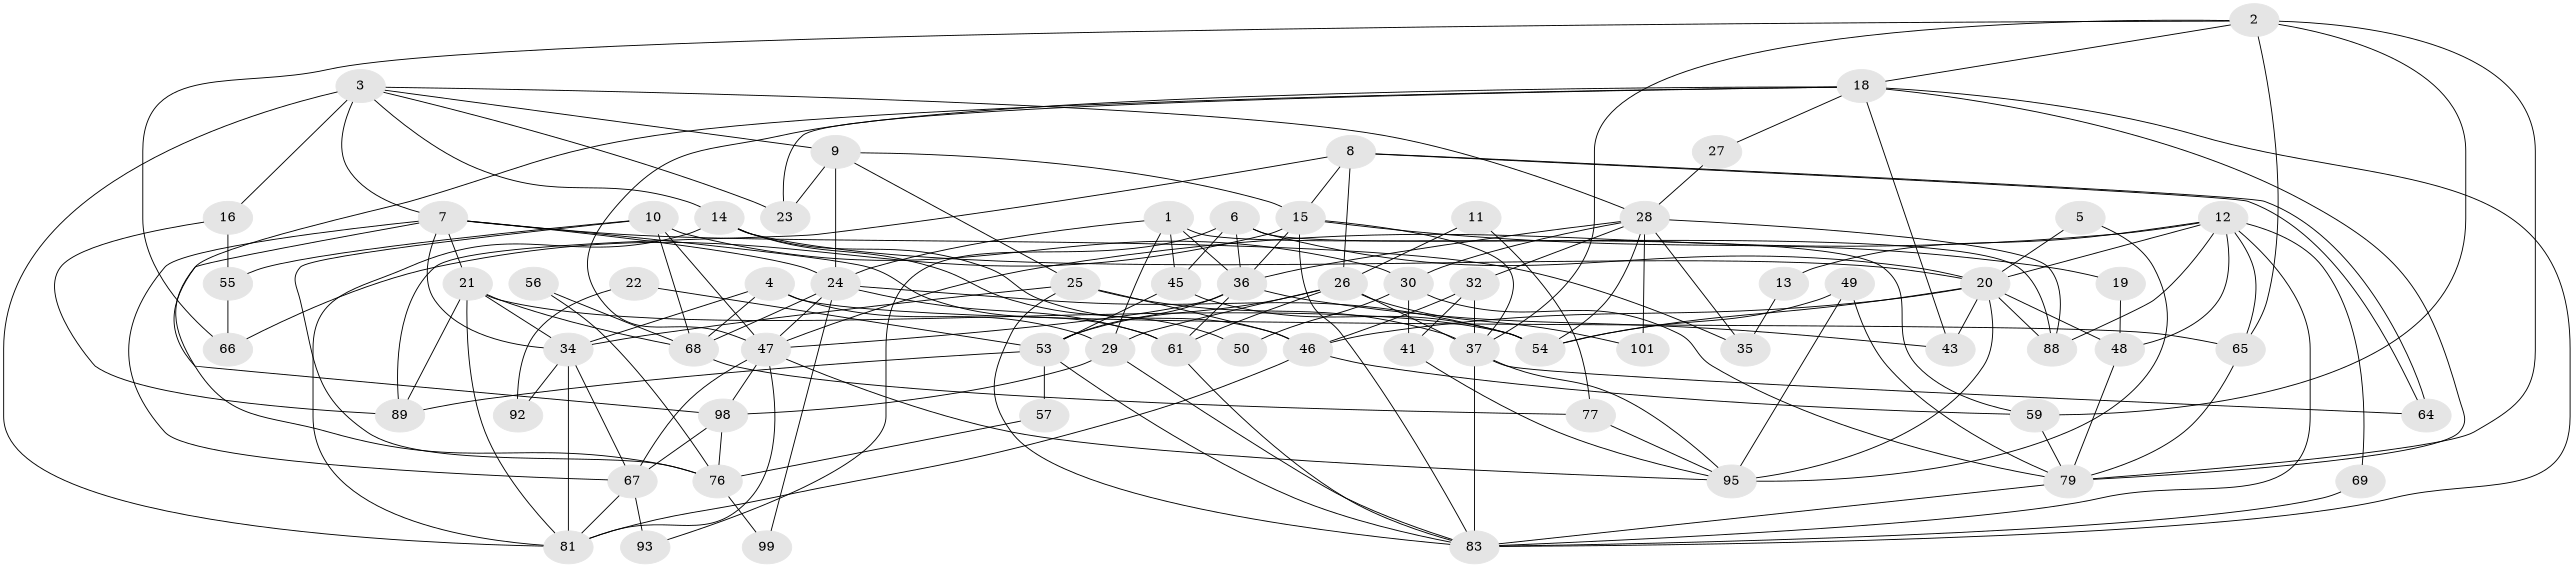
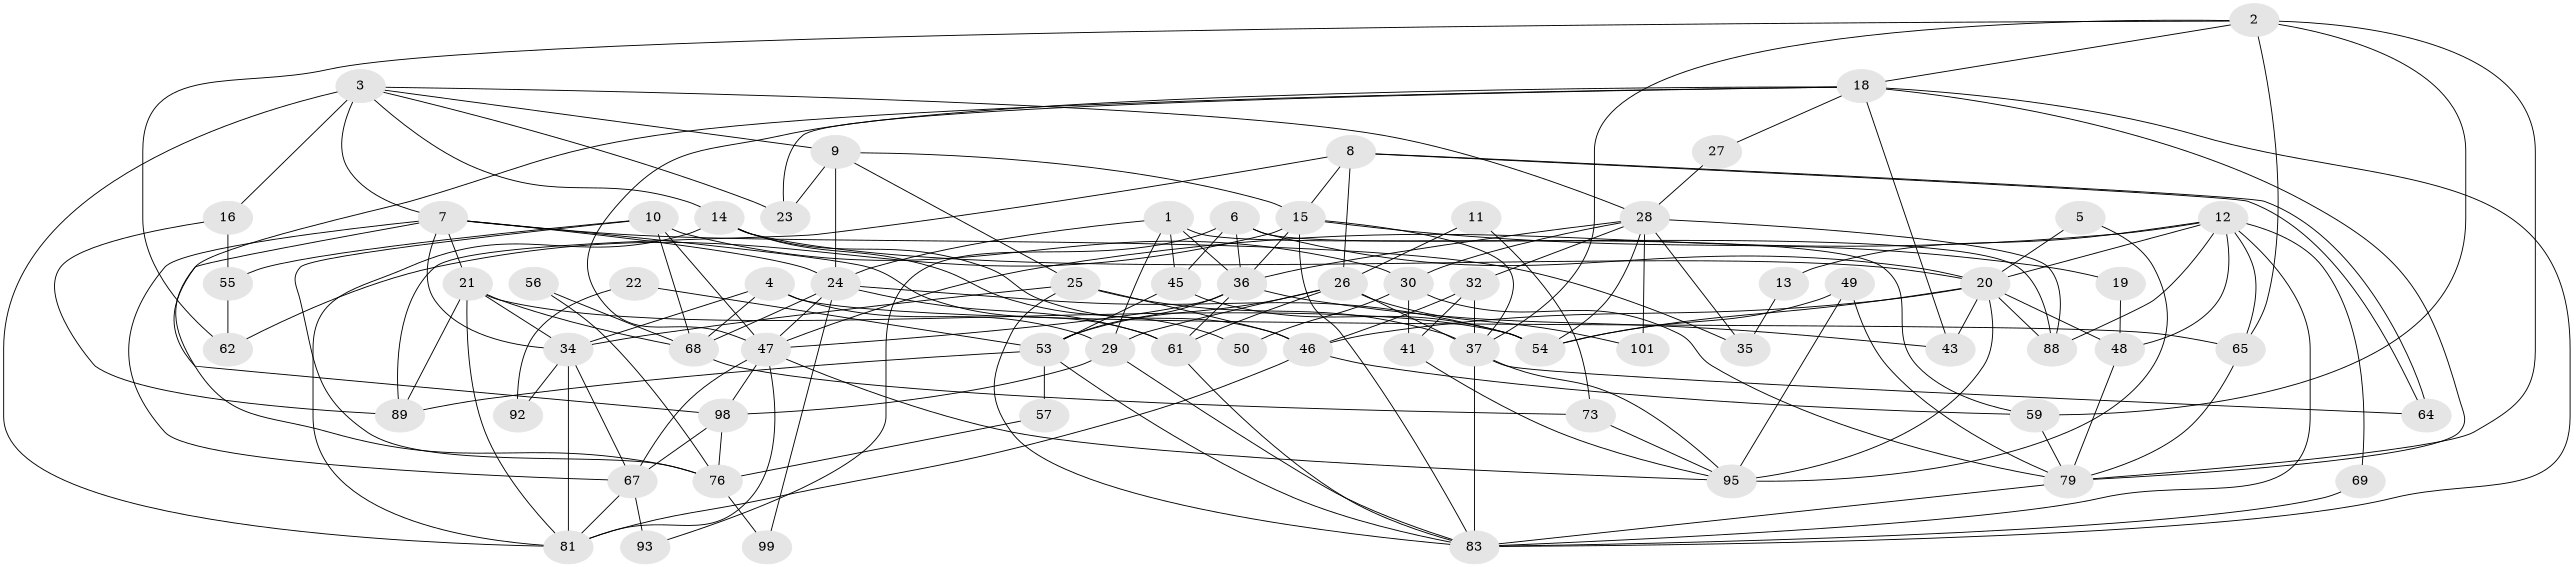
(228, 350) -> (228, 350)
(1591, 416) -> (1591, 416)
